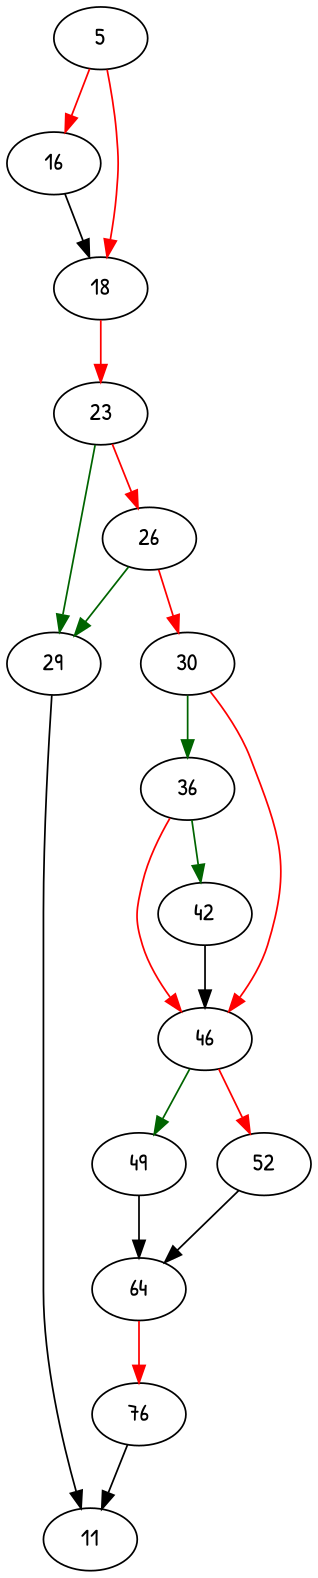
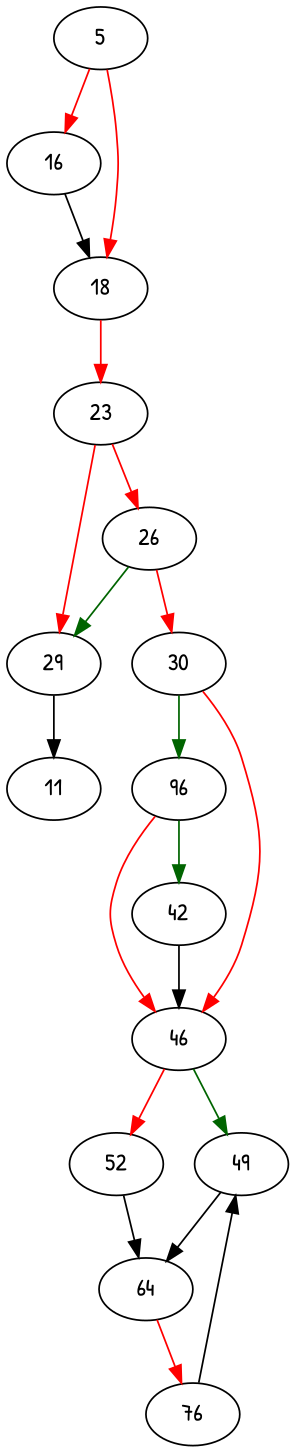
(79, 530) -> (79, 530)
(188, 789) -> (179, 789)
(118, 1469) -> (216, 1298)
